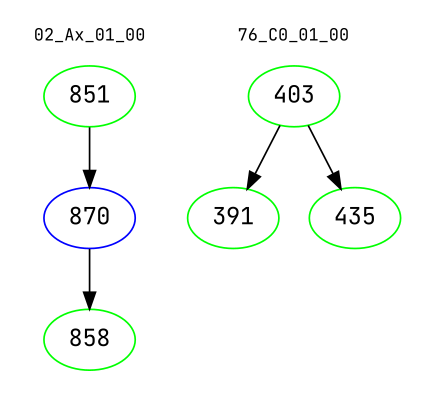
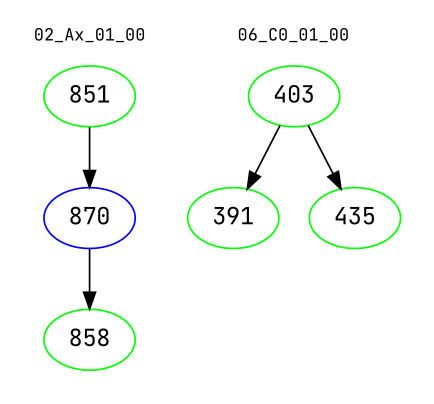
(294, 36) -> (294, 36)
